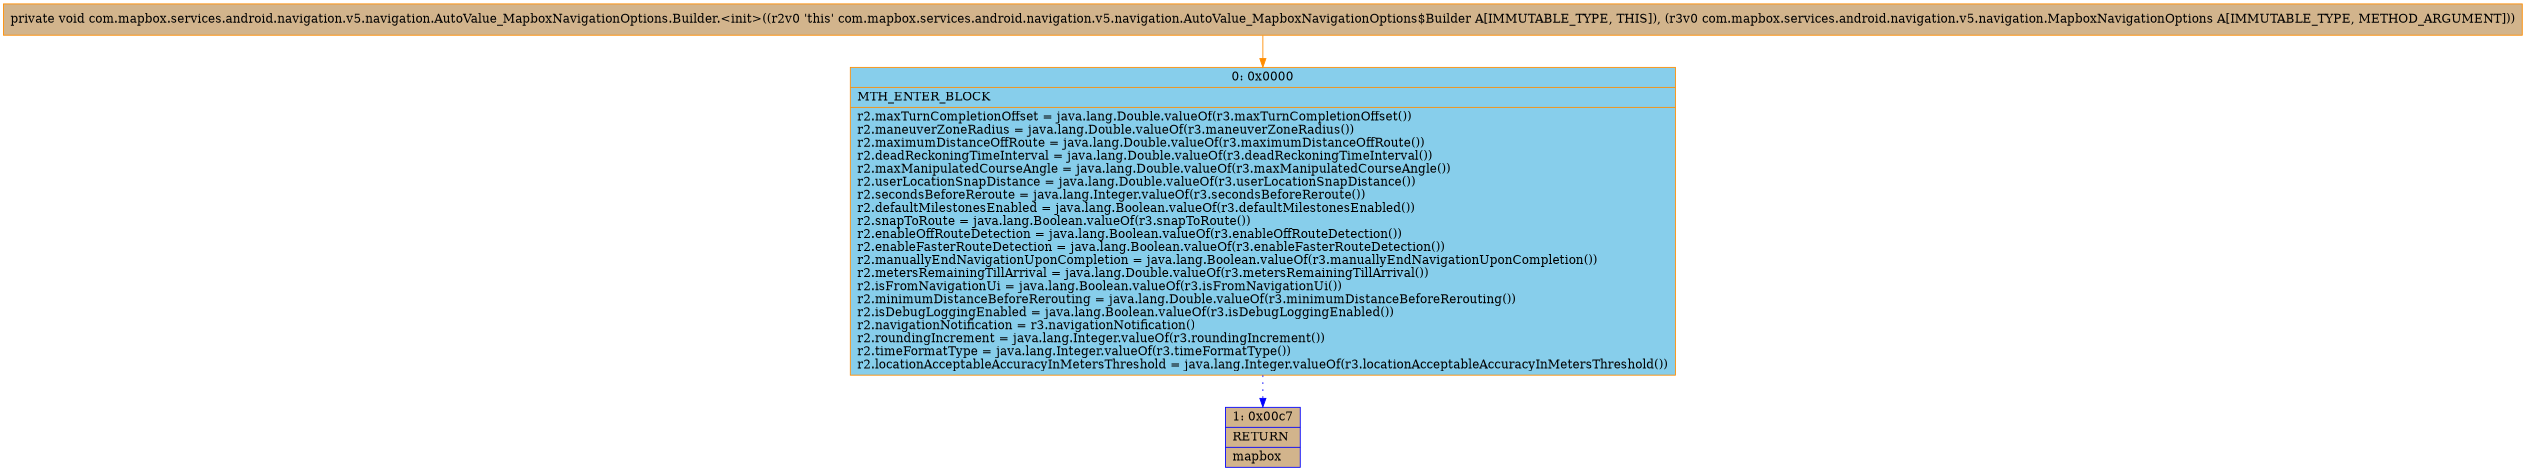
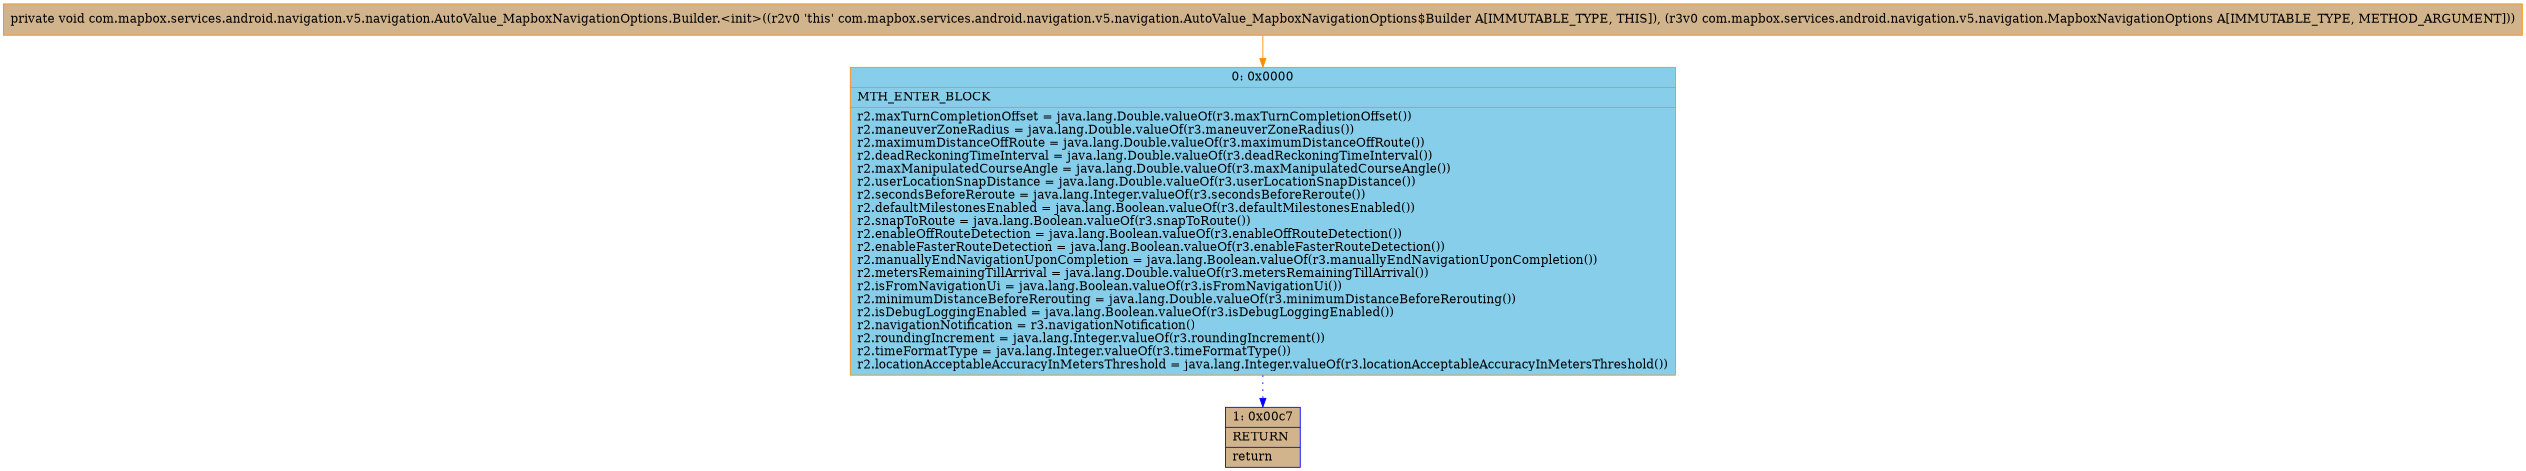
(1257, 457) -> (1252, 457)
